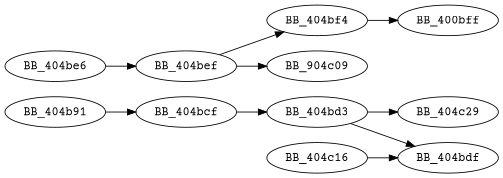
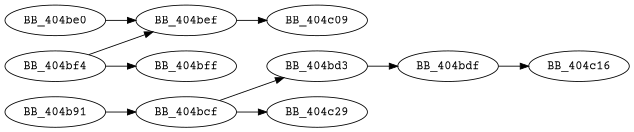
(448, 20) -> (186, 66)
(248, 45) -> (117, 45)
(55, 66) -> (55, 20)
(317, 66) -> (317, 20)
(378, 112) -> (247, 112)
(378, 158) -> (509, 66)
